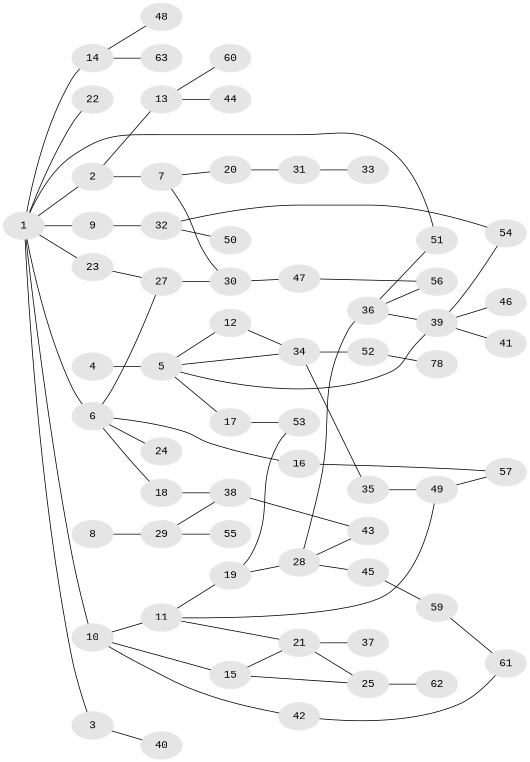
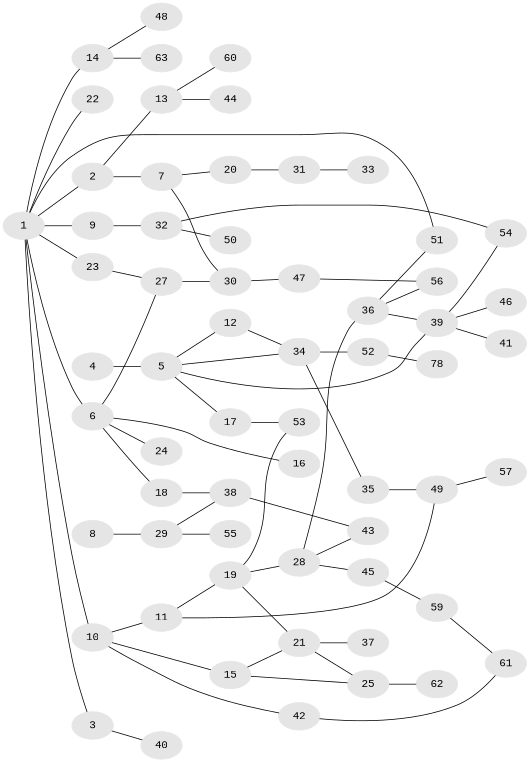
(403, 467) -> none
(230, 630) -> (265, 609)
